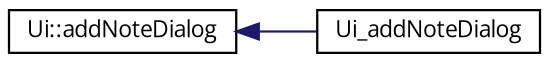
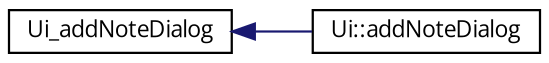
(288, 32) -> (284, 32)
